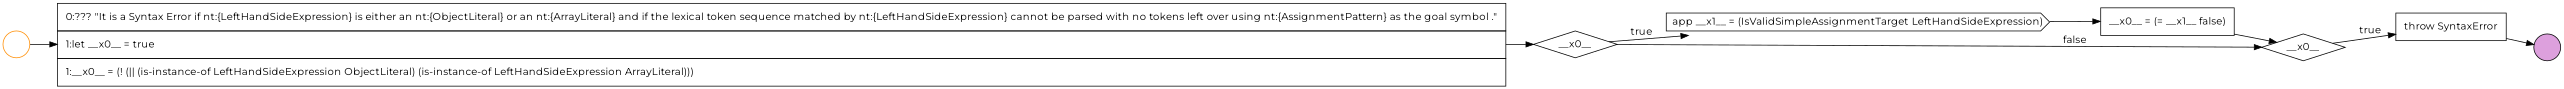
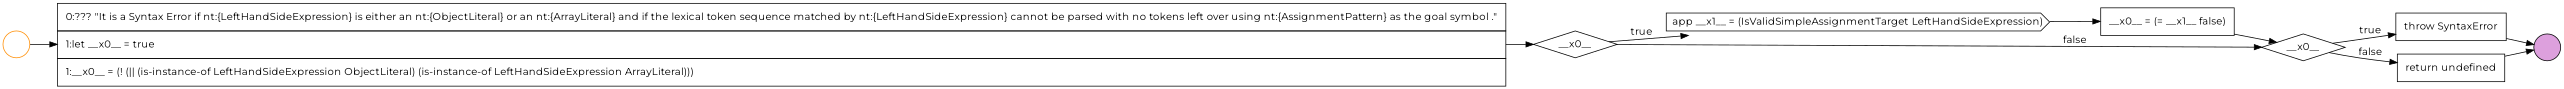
none -> (2451, 67)
